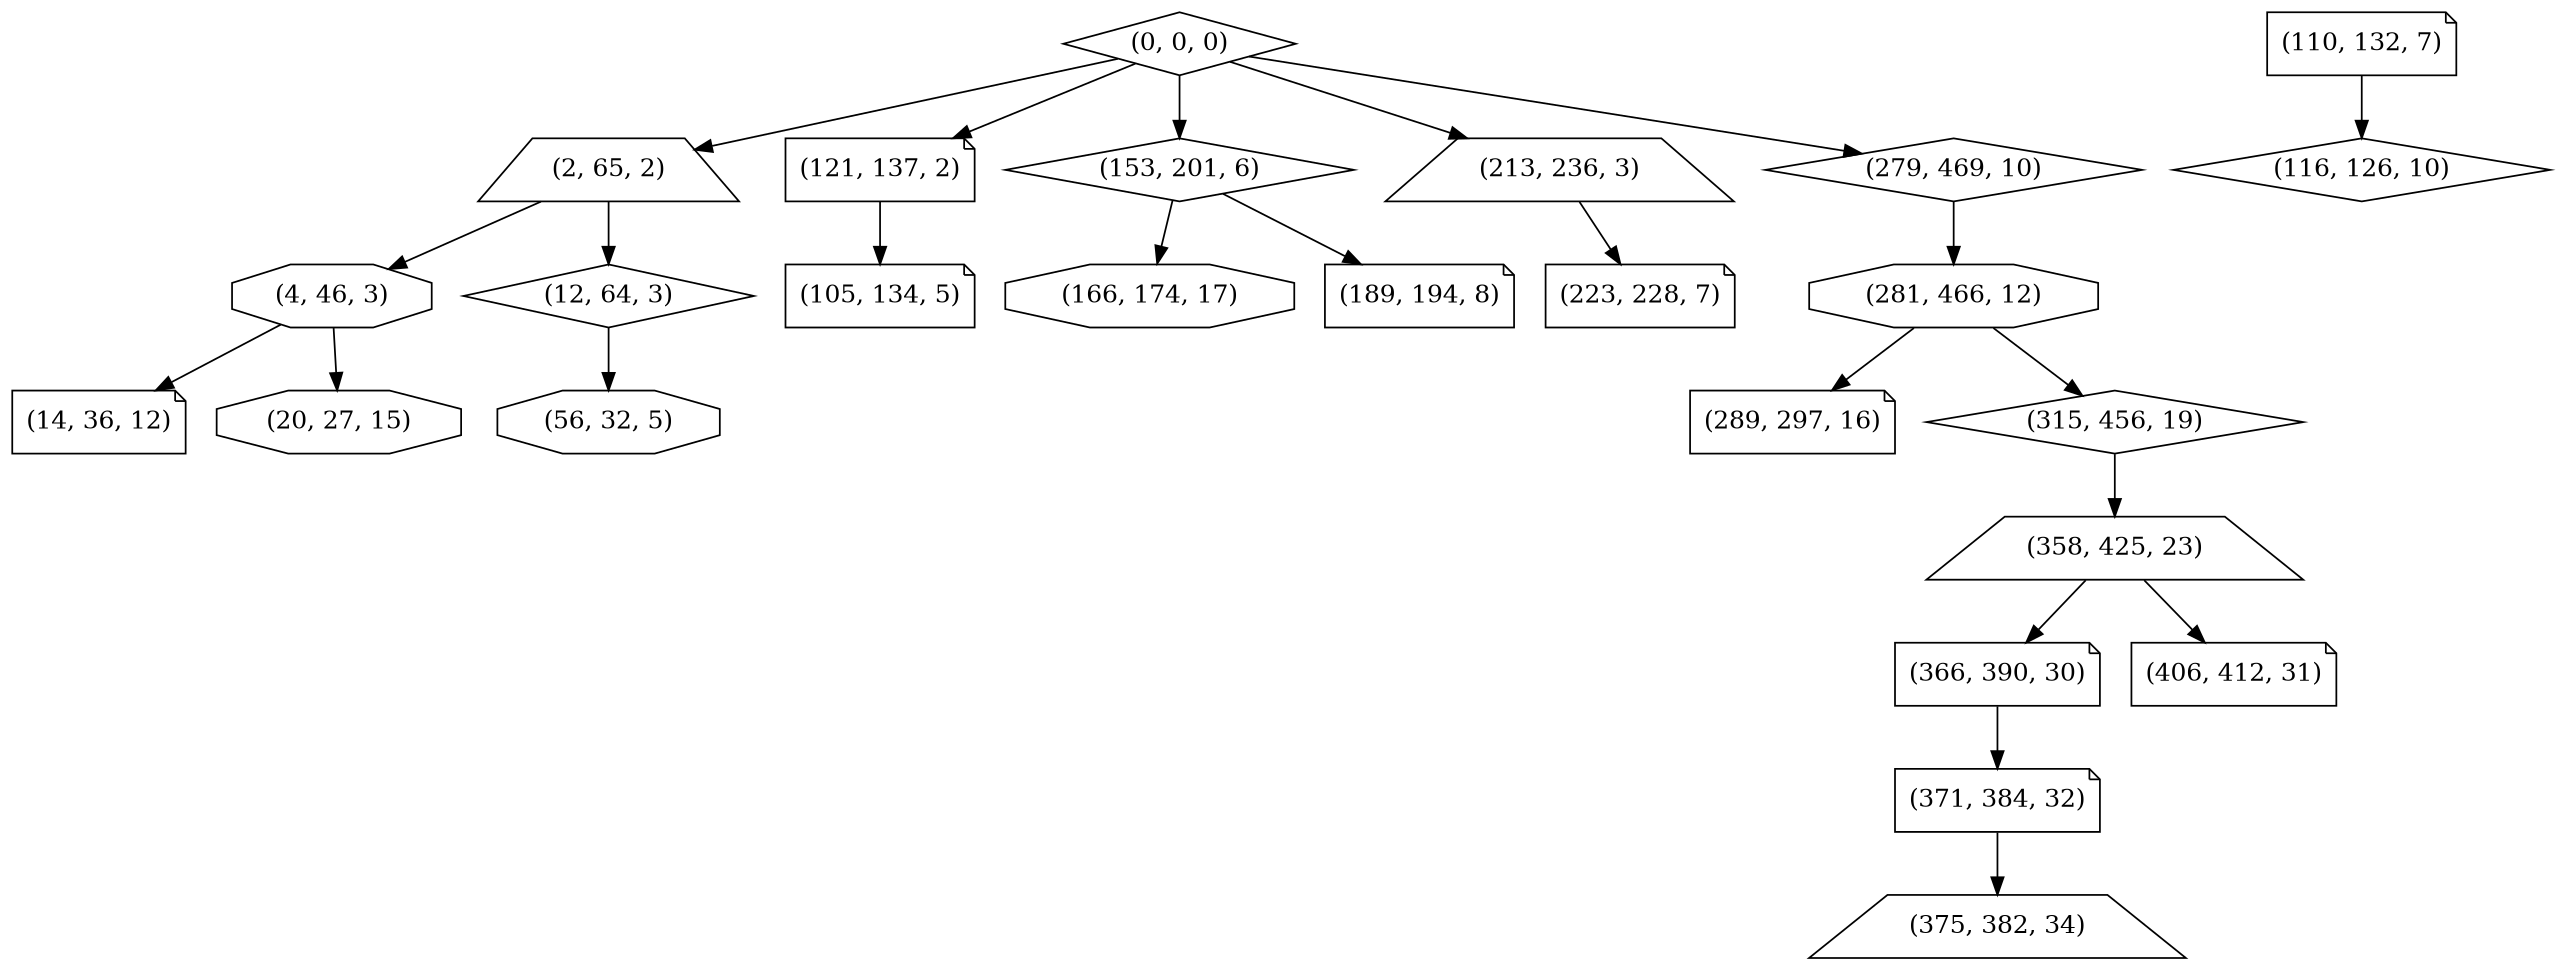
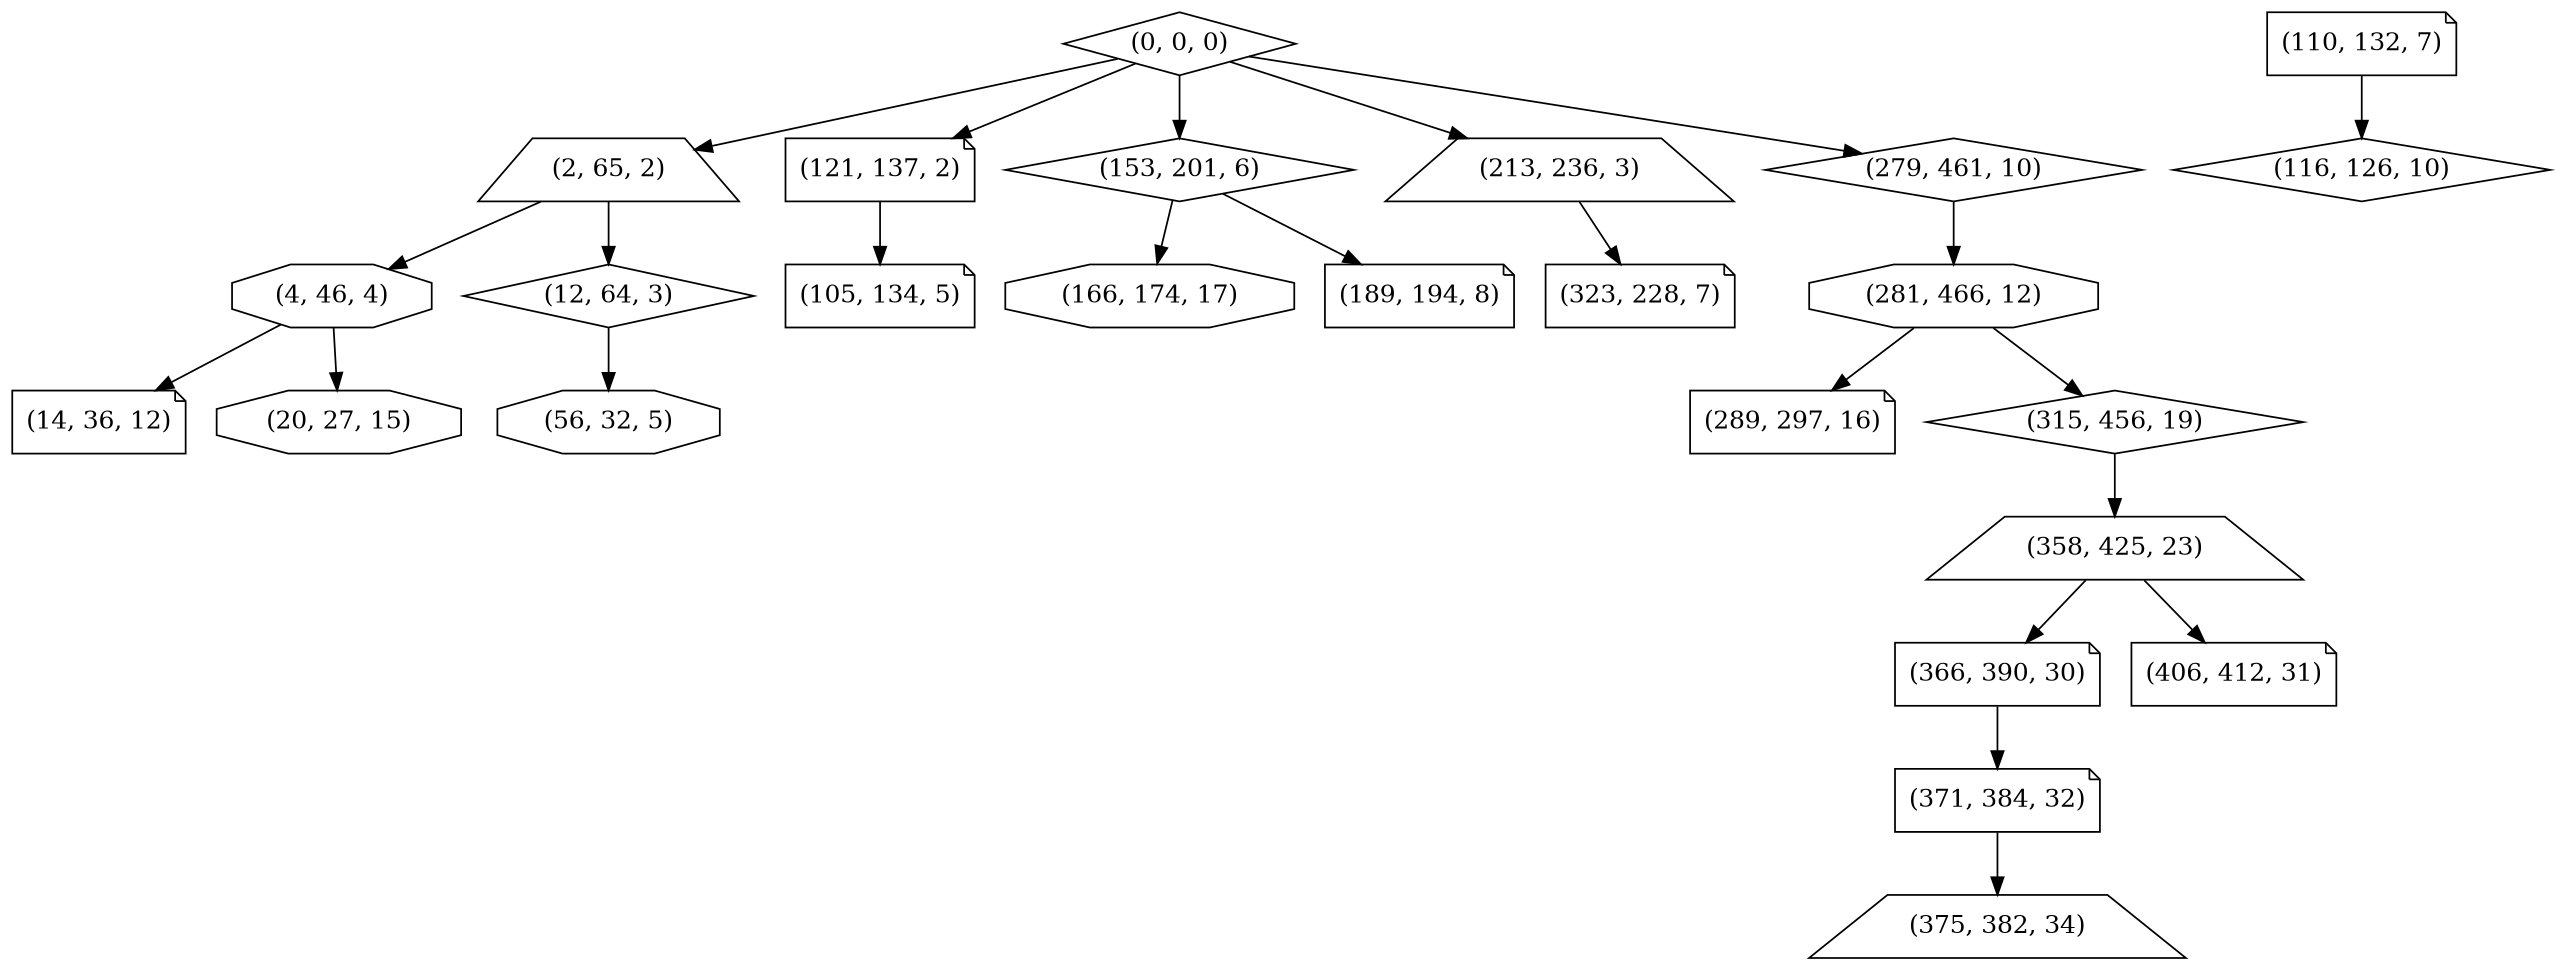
(1954, 170) -> (1954, 170)
(332, 296) -> (332, 296)
(1640, 296) -> (1640, 296)
